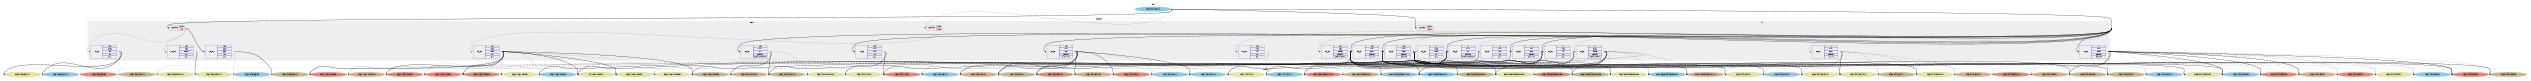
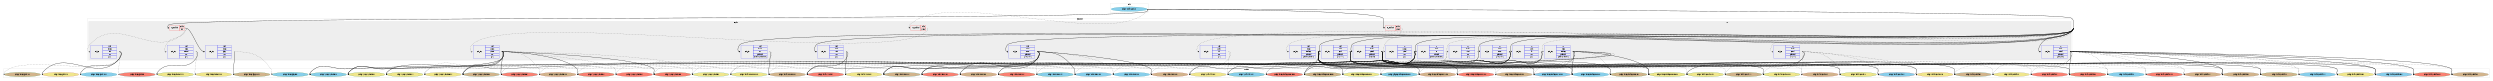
(596, 74) -> (367, 74)
(788, 74) -> none
